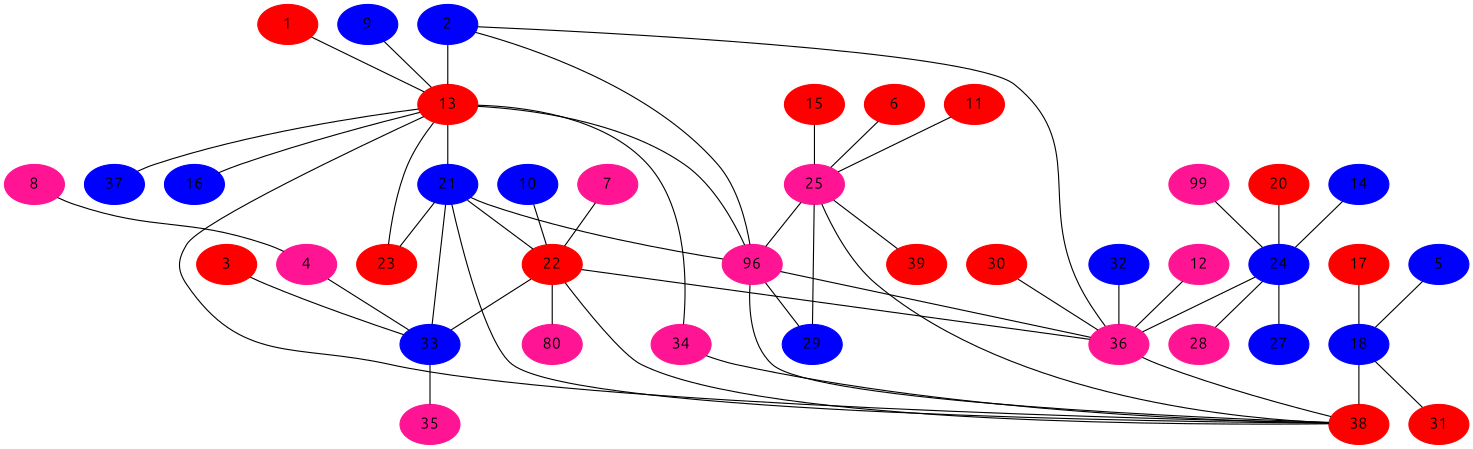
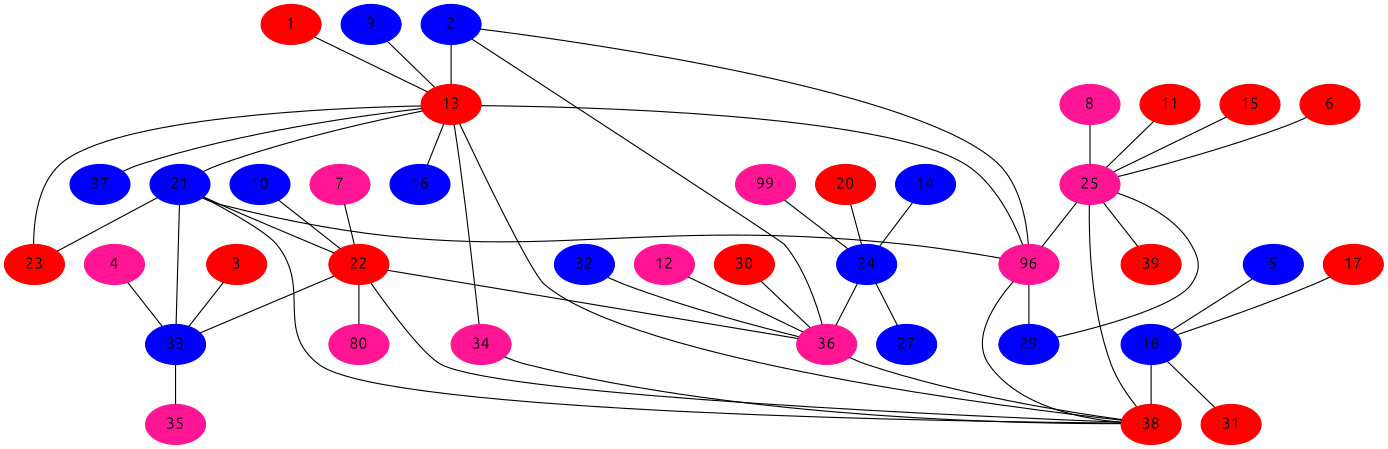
(171, 224) -> (1090, 145)
(936, 304) -> none
(1199, 344) -> none
